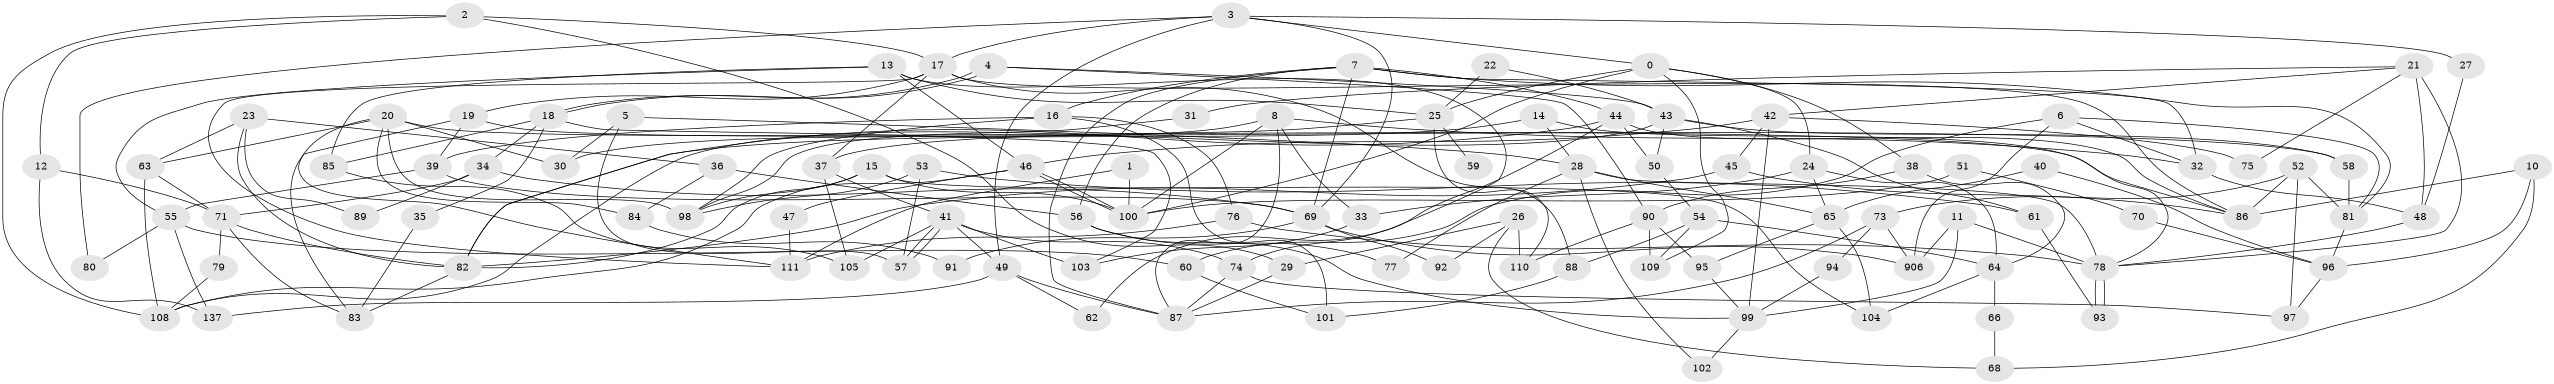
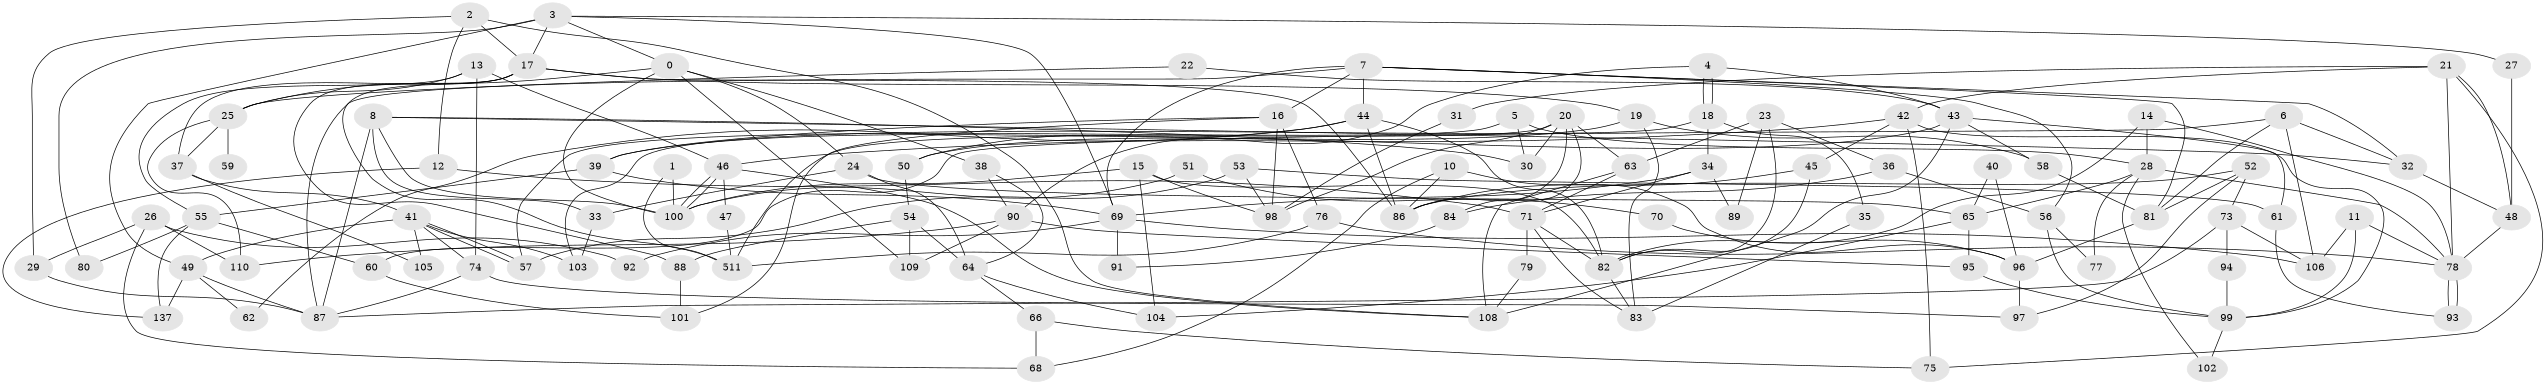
(329, 167) -> none
(790, 268) -> (732, 268)
(1914, 268) -> (2315, 268)
none -> (1482, 354)
